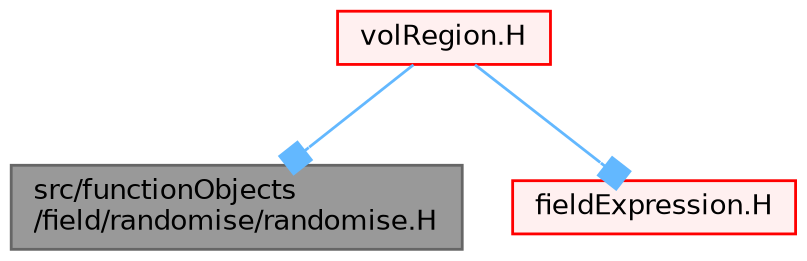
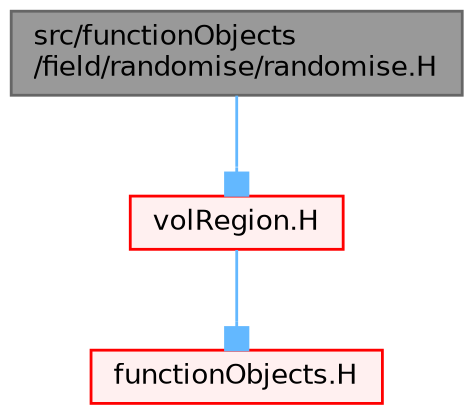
(361, 106) -> (237, 131)
(654, 207) -> (237, 377)
